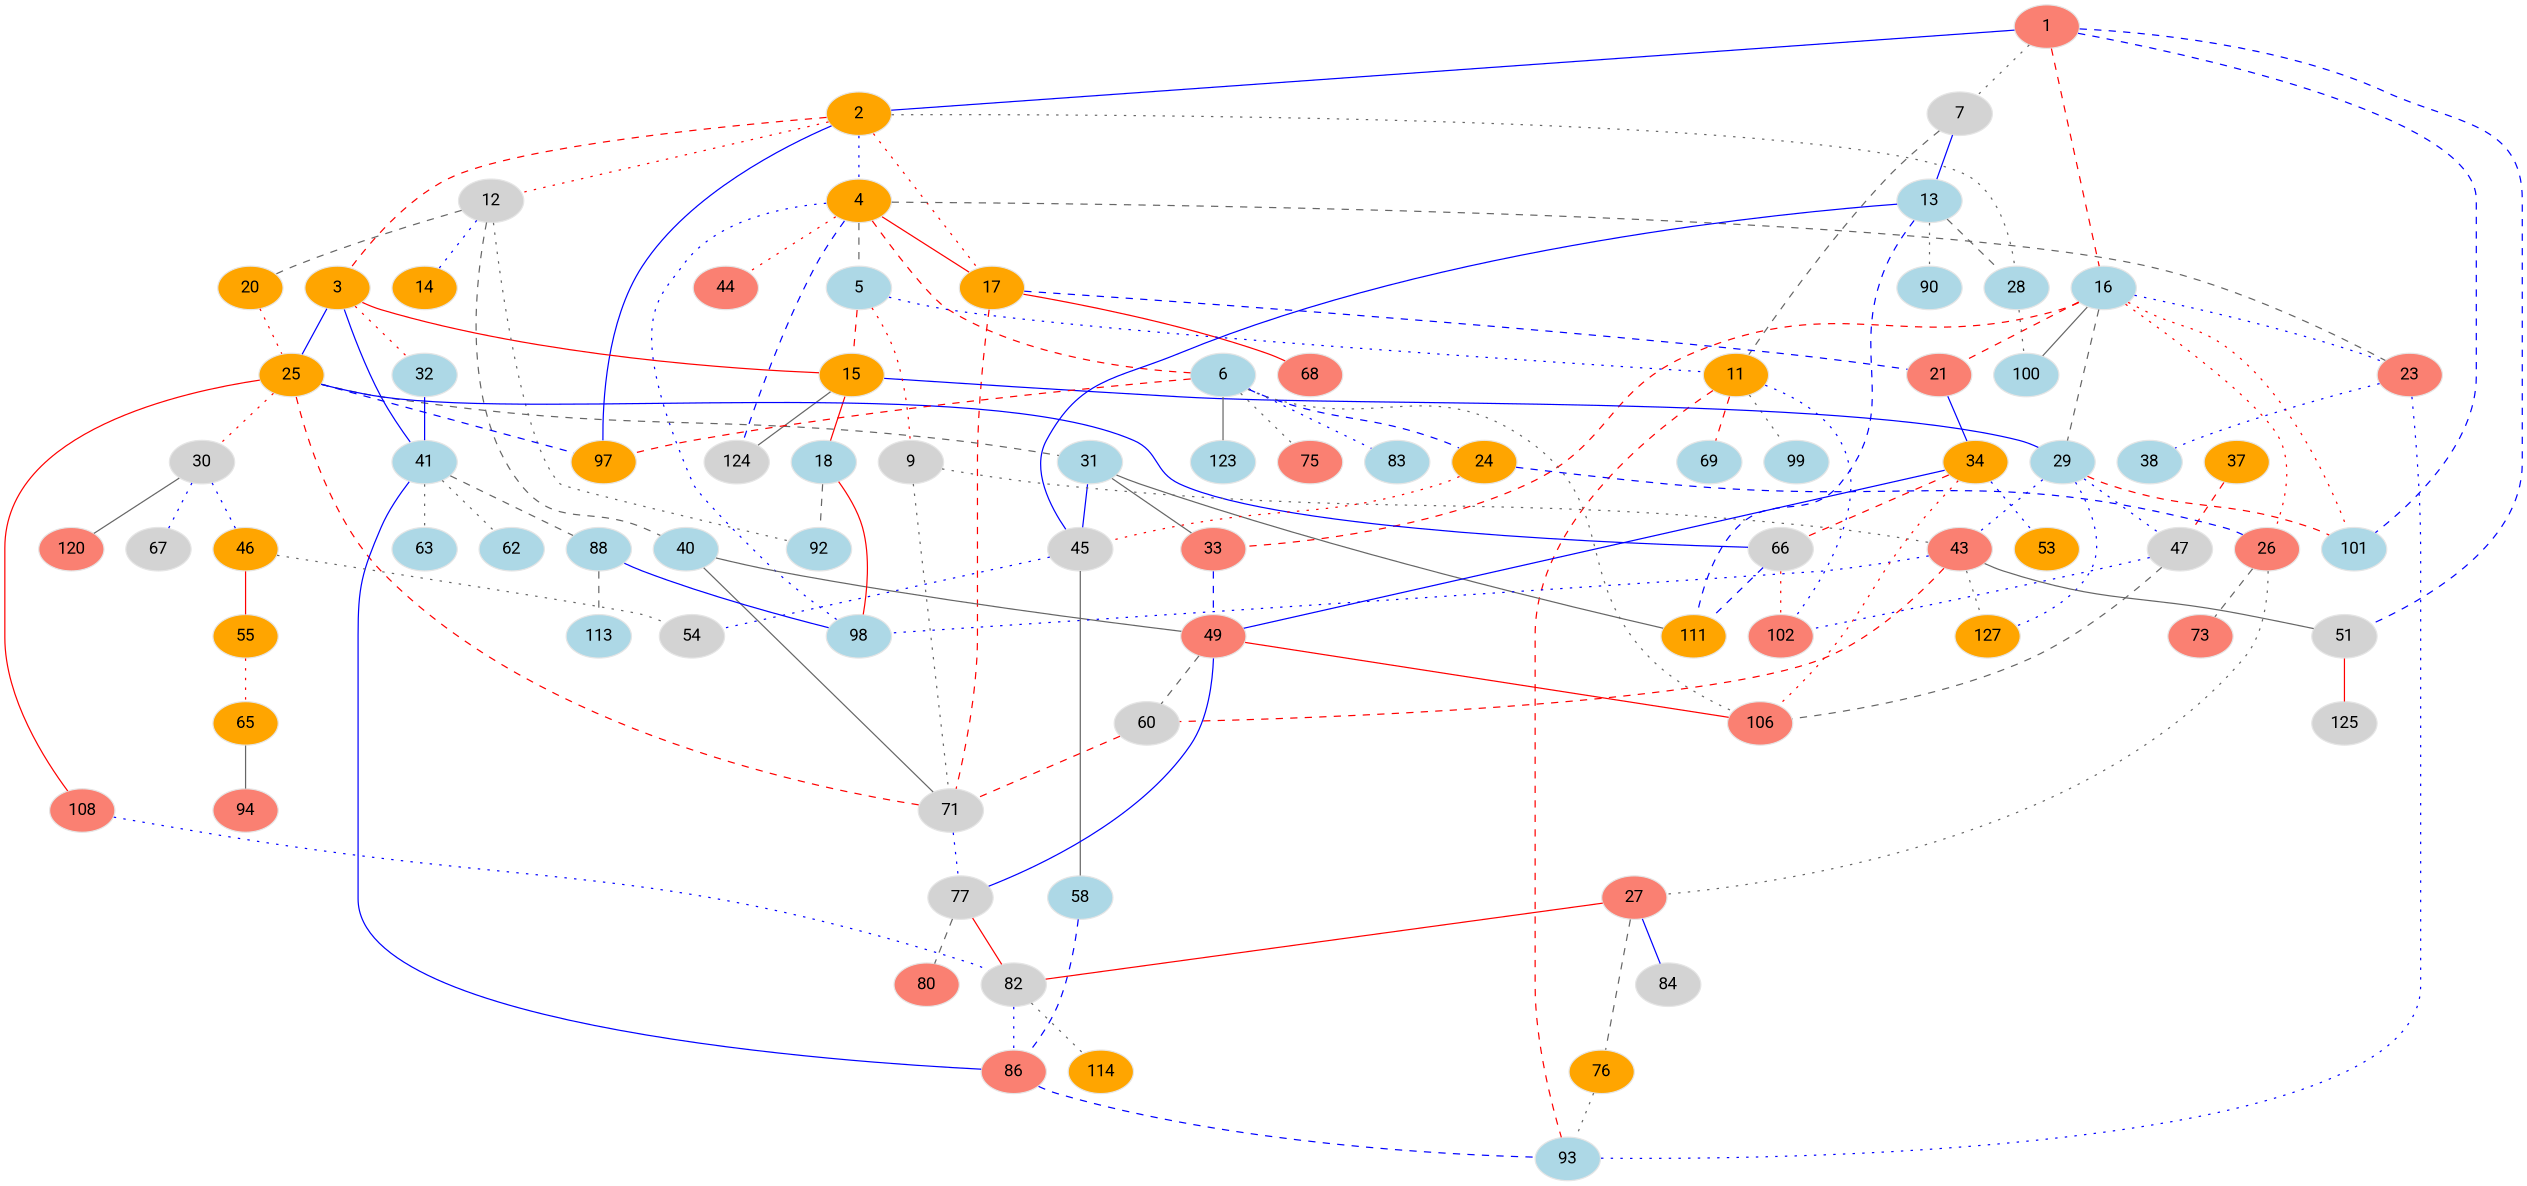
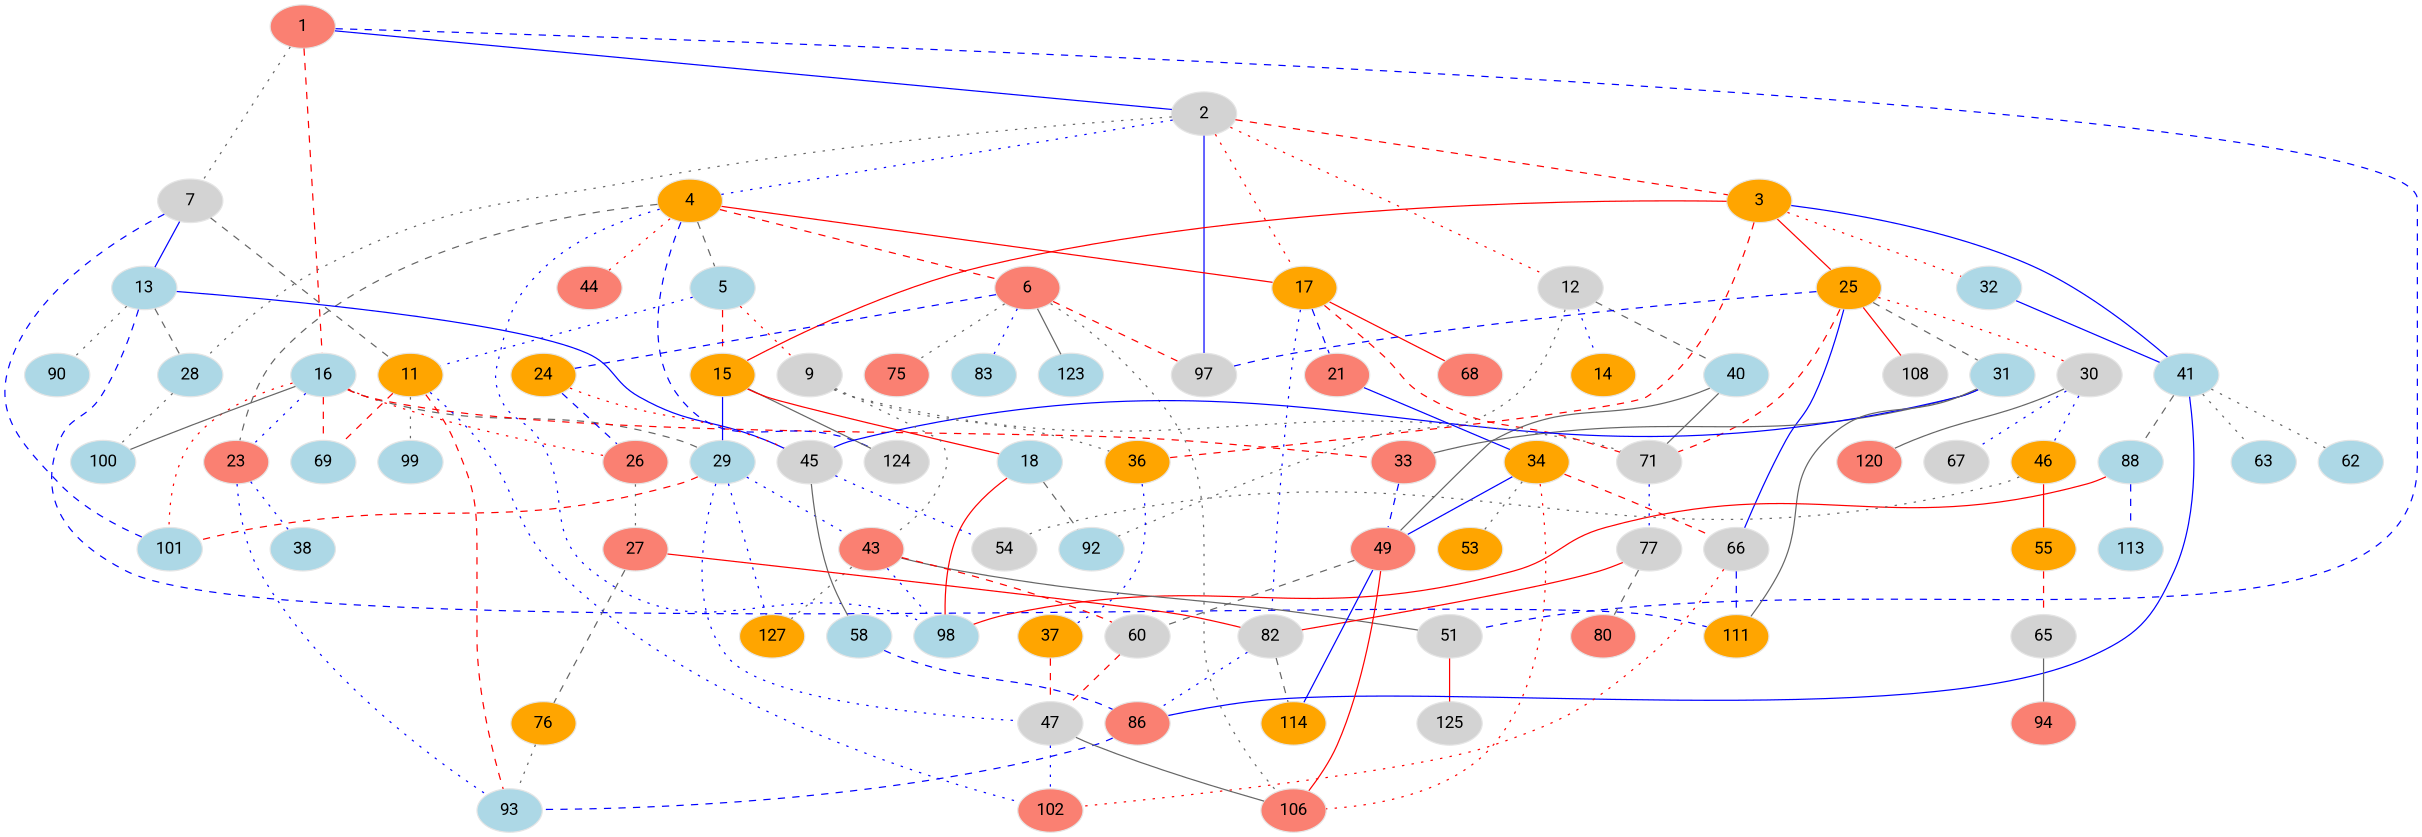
(859, 114) -> (1204, 114)
(2459, 165) -> (8, 372)
(250, 288) -> none
(2030, 327) -> (323, 419)
(314, 332) -> (1804, 244)
(1223, 375) -> (1027, 288)
(604, 462) -> (1204, 375)
none -> (1137, 462)
(2006, 500) -> (1499, 512)
(599, 593) -> (2131, 506)
(720, 597) -> (1567, 544)
(2200, 636) -> none
(1990, 674) -> (1169, 772)
(246, 680) -> (2044, 591)
(246, 723) -> (2044, 636)
(1049, 767) -> (1094, 680)
(1136, 803) -> (1338, 636)
(82, 811) -> (1915, 375)
(555, 877) -> (1281, 477)
(1668, 985) -> none
(1057, 1028) -> (1282, 680)
